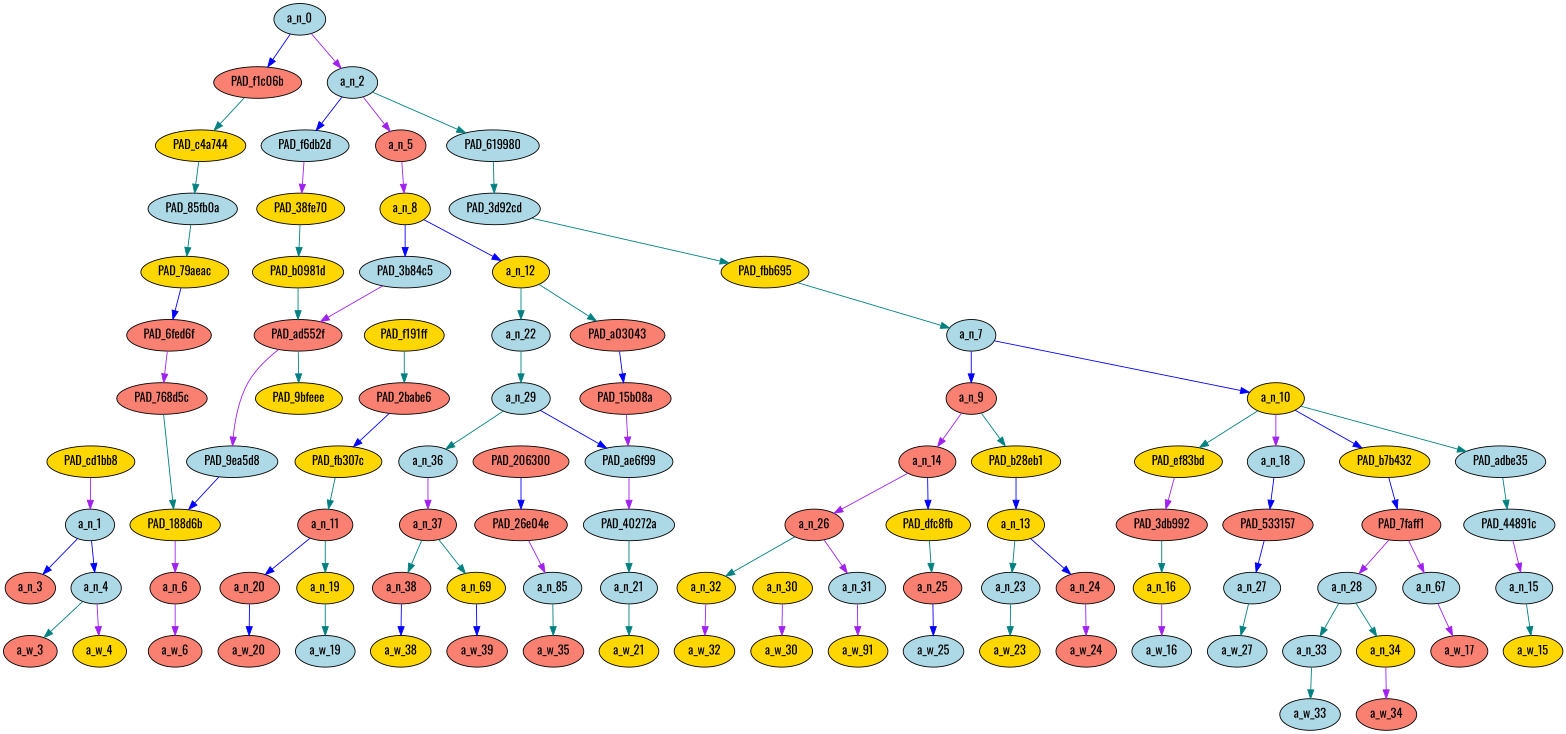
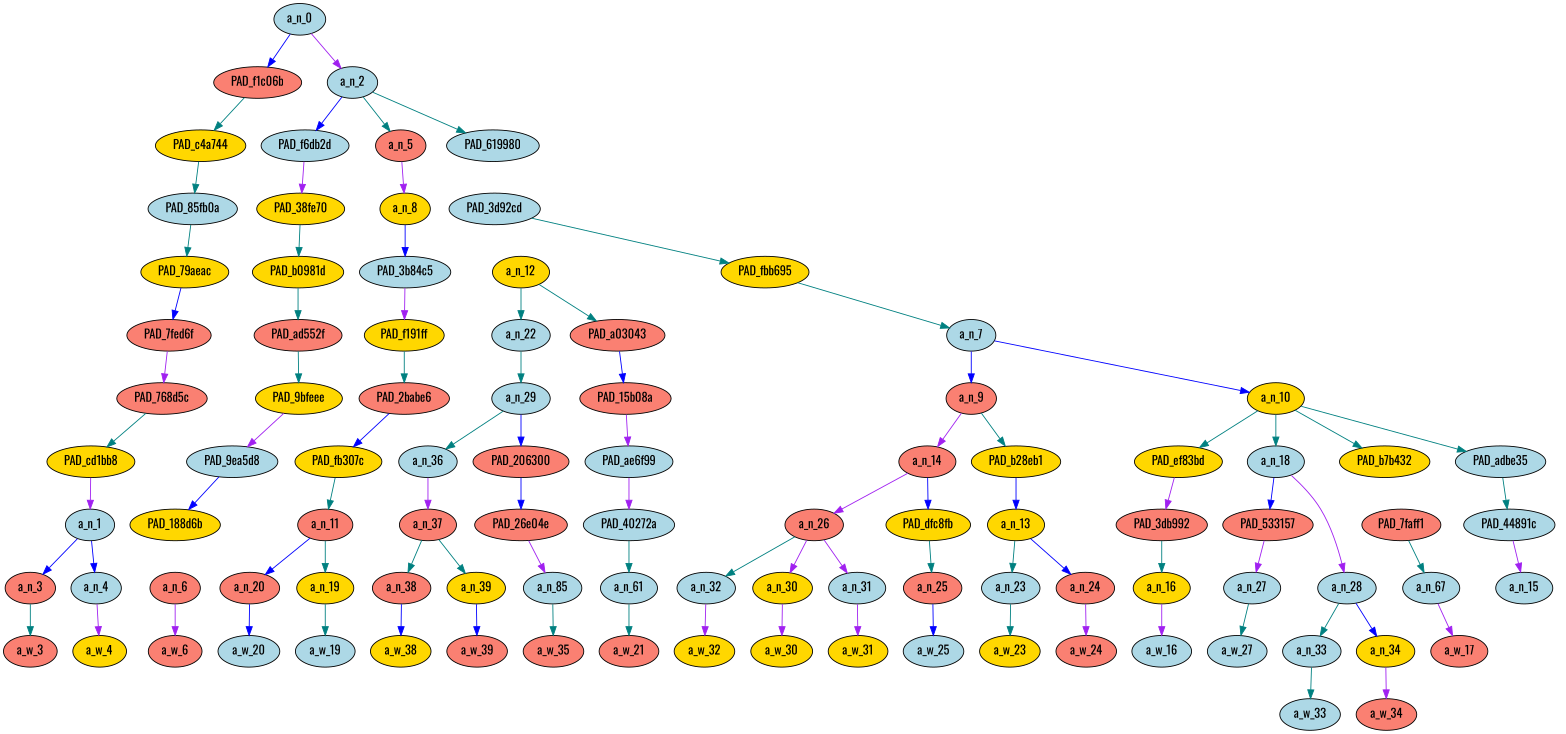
(374, 111) -> (374, 111)
(494, 173) -> none
(458, 238) -> none
(355, 302) -> (405, 299)
(169, 335) -> (169, 335)
(246, 388) -> (269, 427)
(1276, 426) -> (1276, 426)
(570, 427) -> (521, 426)
(1325, 427) -> (1325, 427)
(168, 457) -> (130, 427)
(1392, 489) -> none
(175, 552) -> none
(1261, 552) -> (1261, 552)
none -> (800, 553)
(1377, 553) -> (1324, 515)
(1414, 553) -> (1414, 553)
(476, 588) -> (476, 588)
(629, 588) -> (629, 588)
(706, 588) -> (706, 588)
(1364, 616) -> (1364, 616)
(67, 617) -> (30, 615)
(249, 651) -> (249, 651)
(629, 651) -> (629, 651)
(858, 651) -> (858, 651)
(1533, 651) -> none
